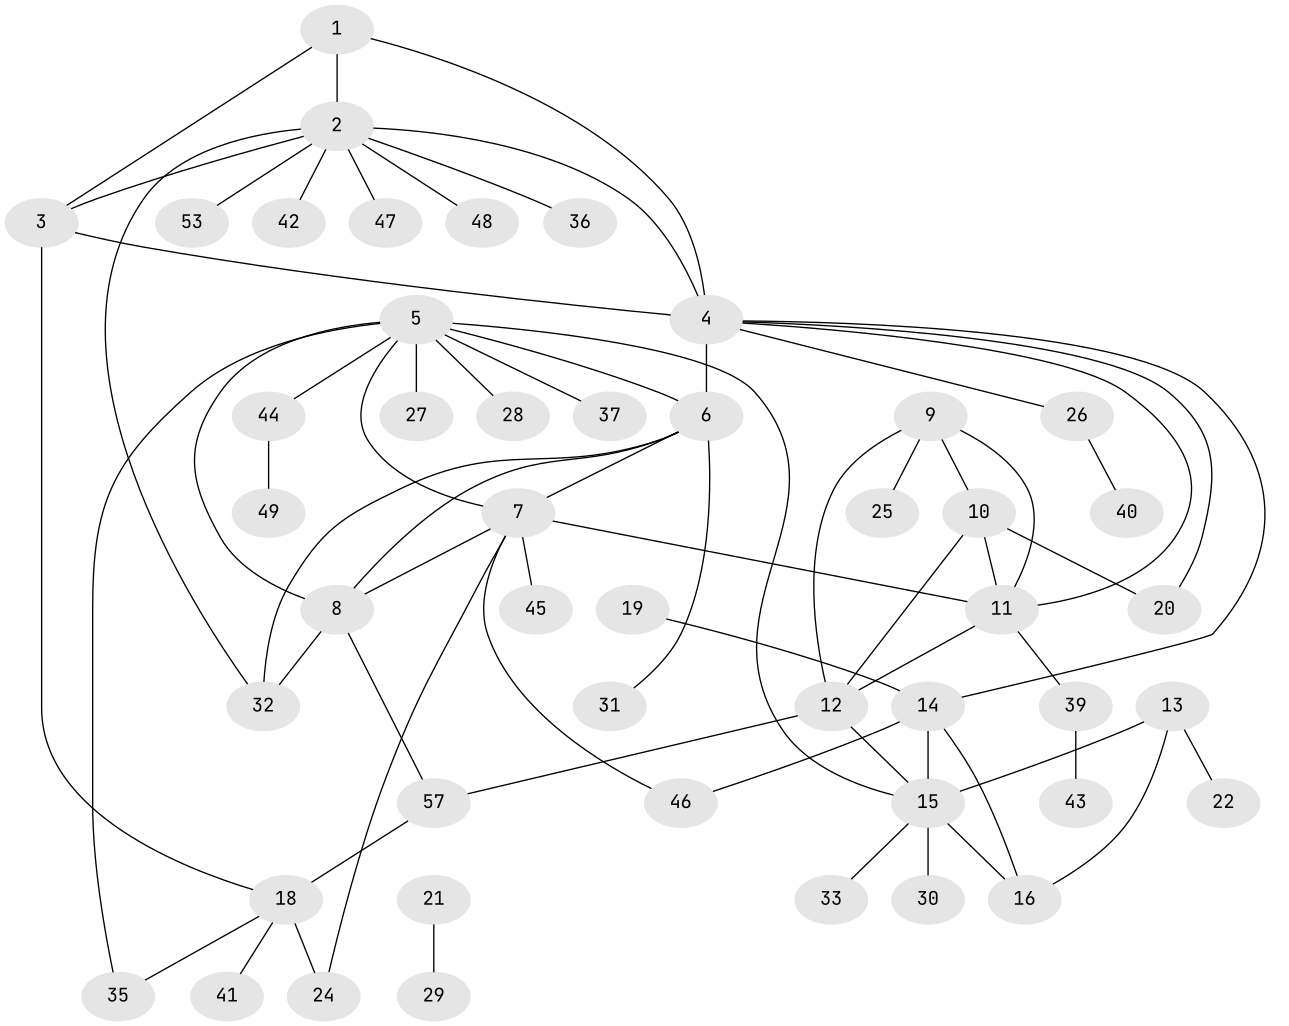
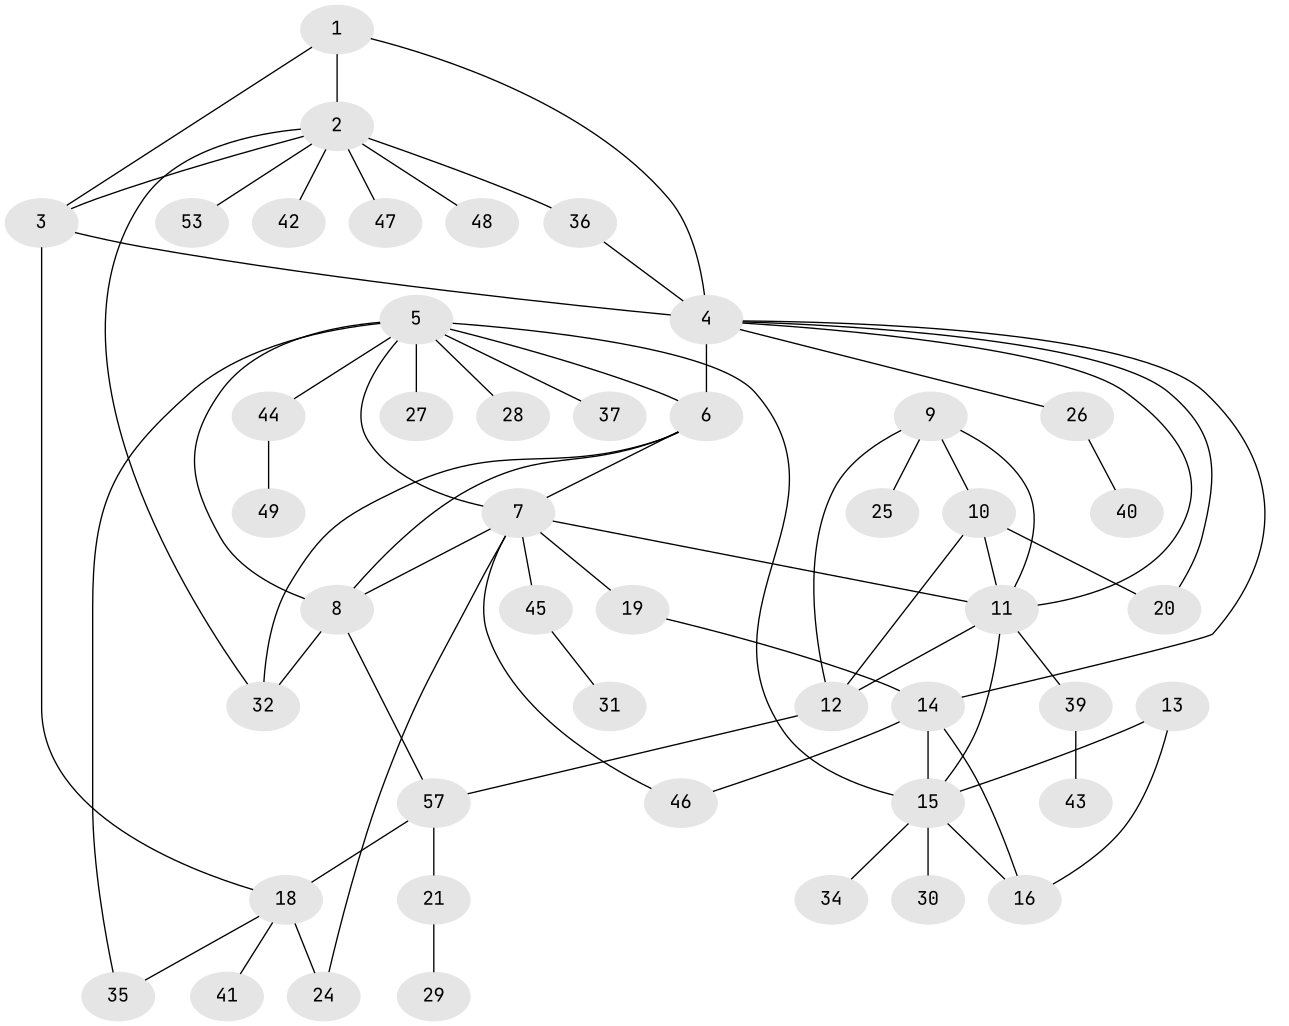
(564, 164) -> (644, 271)
none -> (576, 561)
(700, 575) -> (573, 658)
(880, 755) -> (983, 712)
(1224, 803) -> none
none -> (434, 852)
(831, 900) -> (831, 900)
